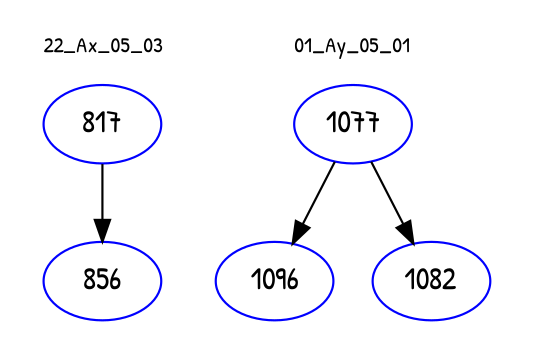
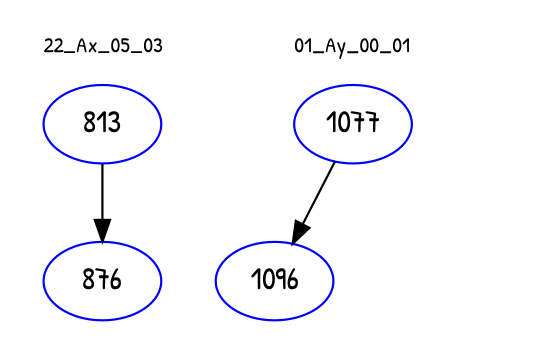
(353, 47) -> (353, 47)
(102, 124) -> (102, 124)
(102, 281) -> (102, 281)
(431, 281) -> none
